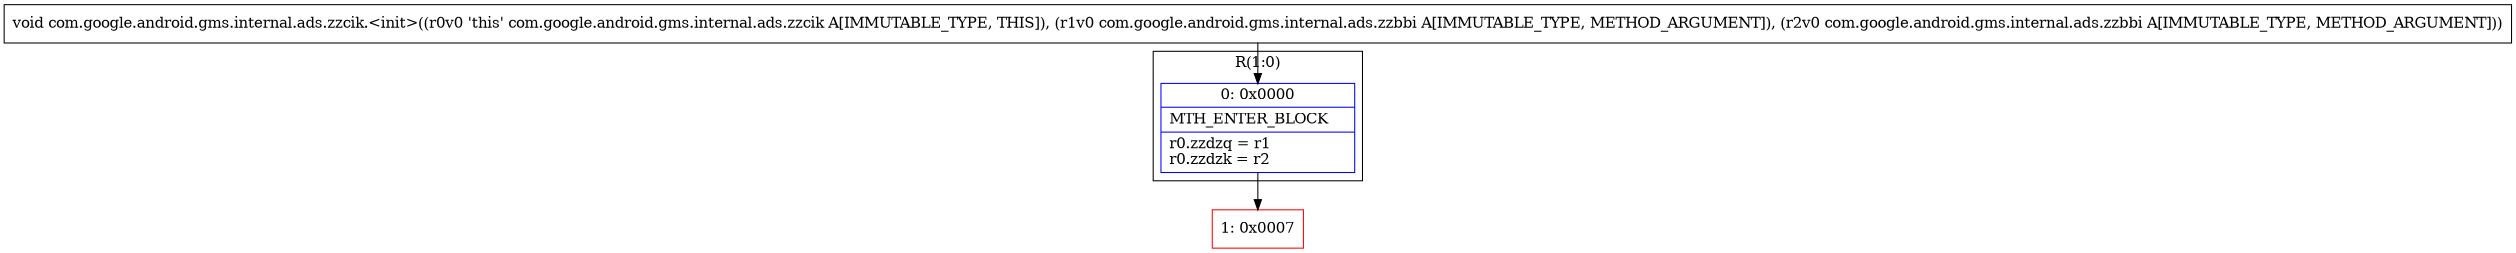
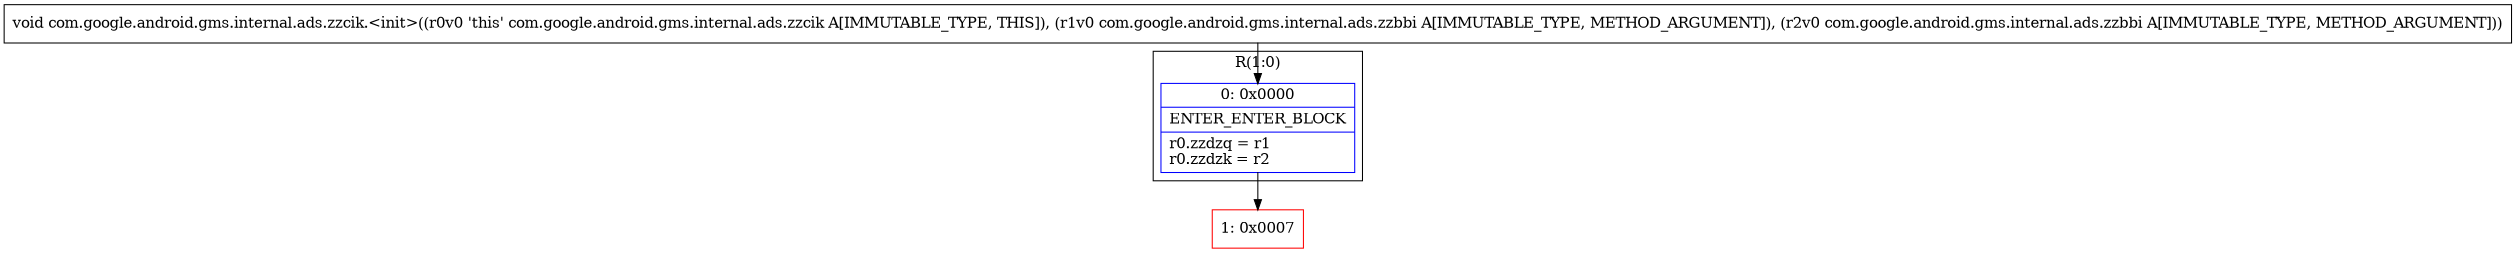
(1249, 119) -> (1258, 119)
